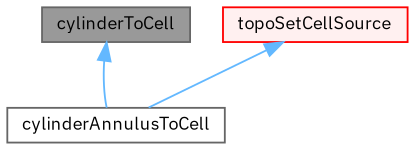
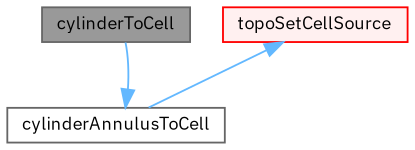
(104, 84) -> (128, 66)
